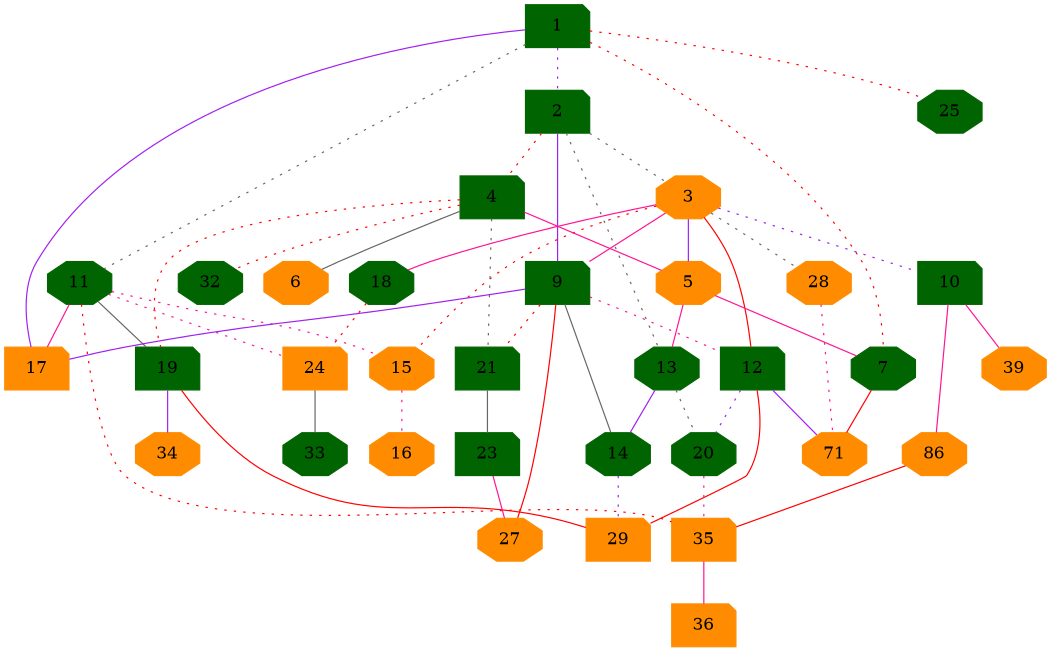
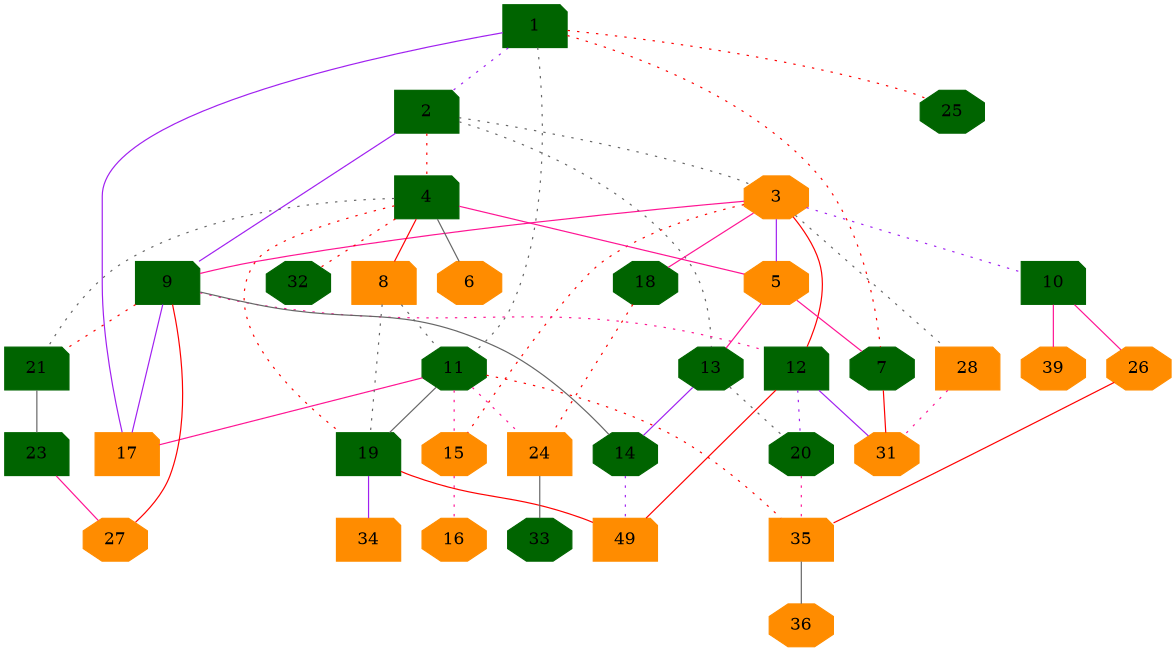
none -> (384, 283)
(819, 283) -> (968, 369)
(168, 454) -> (369, 540)
(835, 454) -> (887, 454)
(934, 454) -> (1139, 369)
(618, 540) -> (625, 540)
(704, 583) -> (801, 583)
(704, 625) -> (801, 625)
